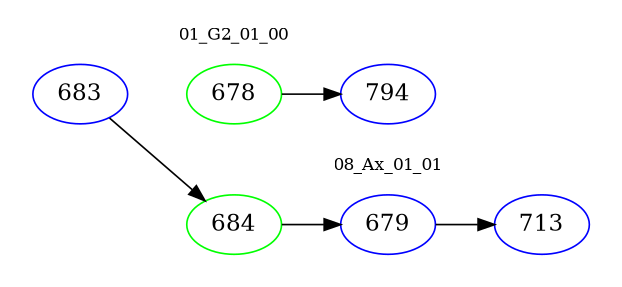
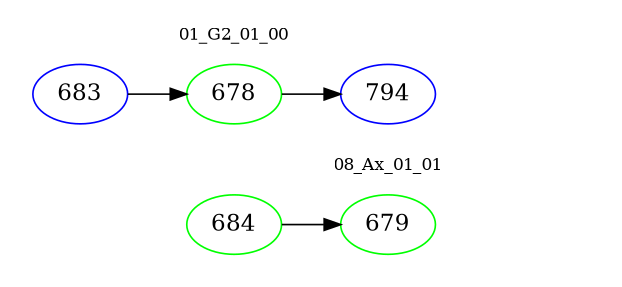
(151, 154) -> (149, 94)
(388, 225) -> (388, 225)
(542, 225) -> none
